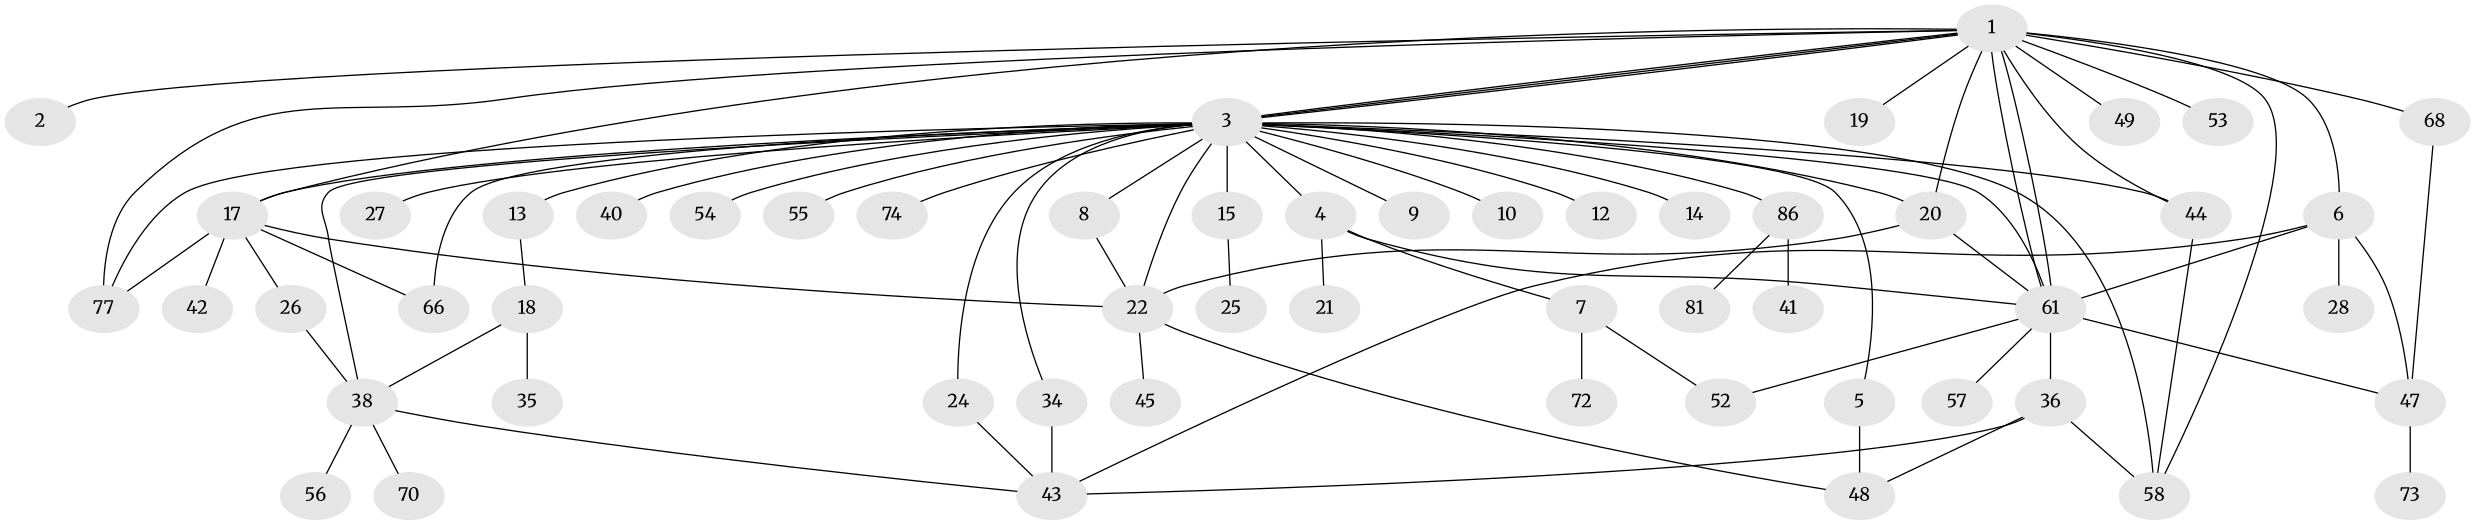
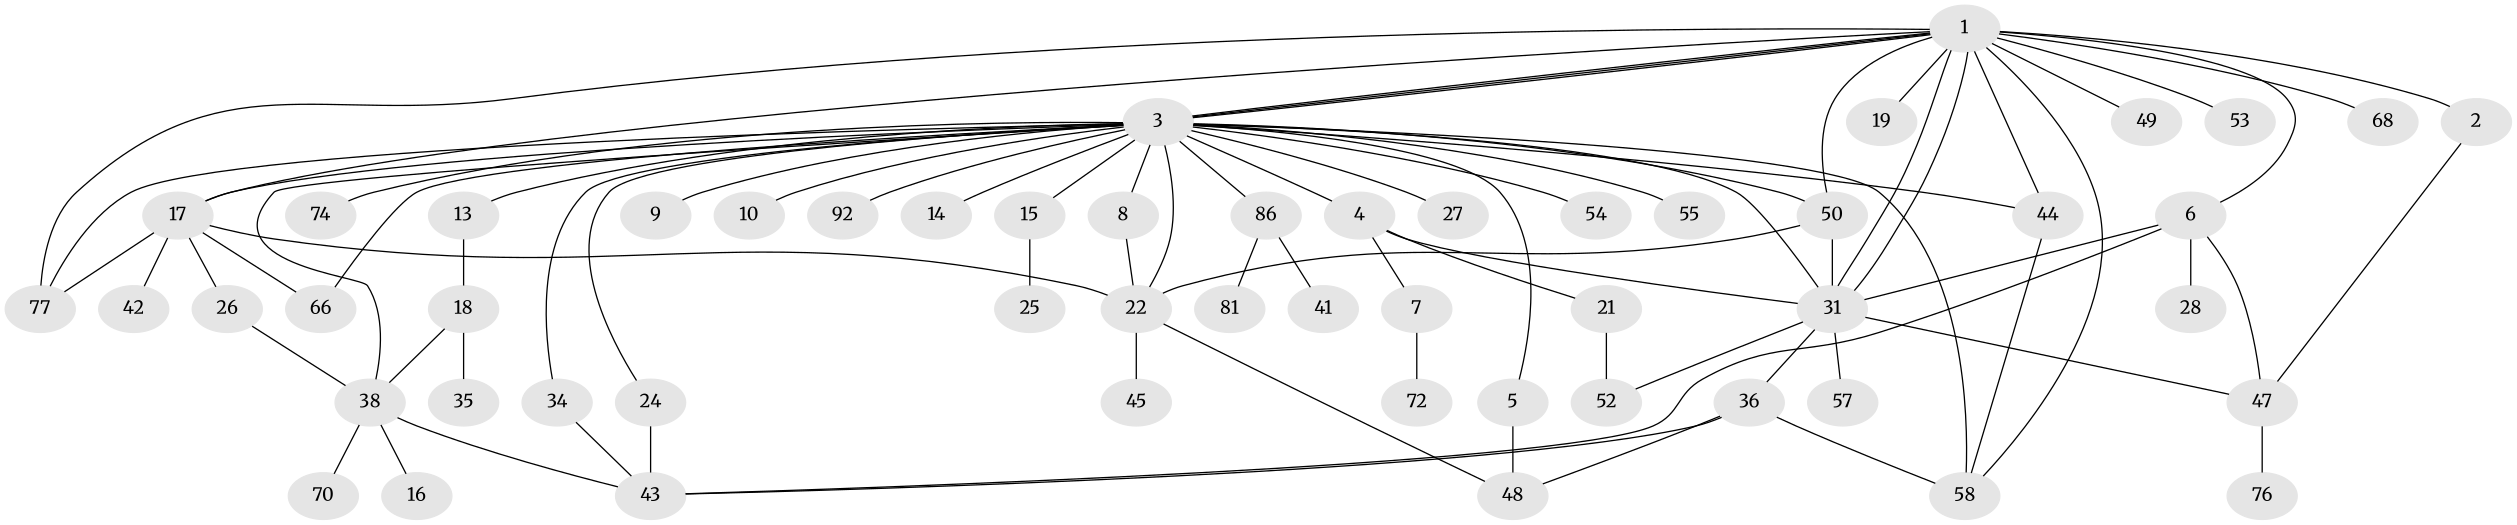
(612, 216) -> none
(1601, 216) -> (843, 216)
(1931, 216) -> (1832, 216)
(2423, 262) -> (2369, 262)
(2051, 309) -> (1832, 309)
(1651, 356) -> (1606, 356)
(316, 496) -> (417, 496)
(2410, 496) -> (2262, 496)
